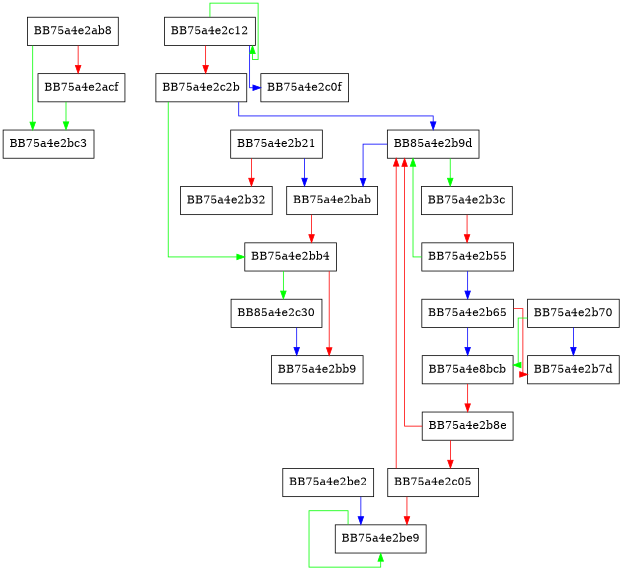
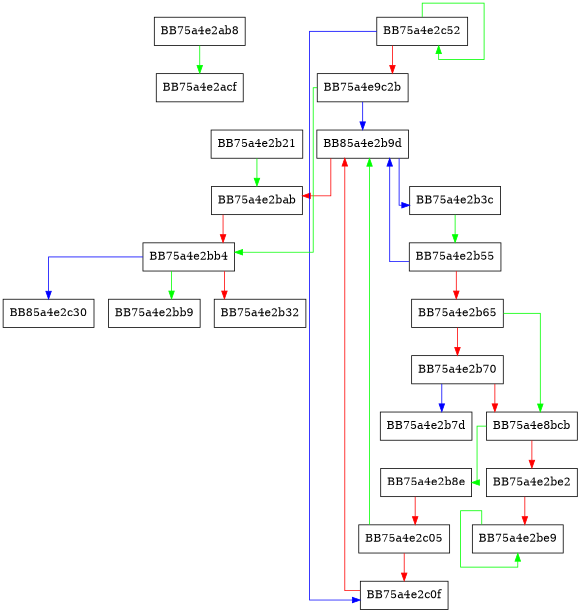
(210, 31) -> (422, 31)
(78, 56) -> (200, 56)
(201, 88) -> (363, 88)
(49, 144) -> none
(363, 149) -> (331, 187)
(251, 168) -> (224, 281)
(305, 168) -> (257, 168)
(450, 168) -> (399, 183)
(413, 216) -> (390, 224)
(467, 225) -> (455, 225)
(283, 281) -> (79, 257)
(468, 281) -> (456, 281)
(405, 305) -> (345, 386)
(329, 309) -> (172, 281)
(396, 317) -> (370, 345)
(518, 337) -> (495, 394)
(523, 337) -> (457, 338)
(297, 338) -> none
(468, 338) -> (540, 340)
(468, 394) -> (477, 450)
none -> (532, 450)
(361, 507) -> (525, 507)
(407, 507) -> (404, 563)
